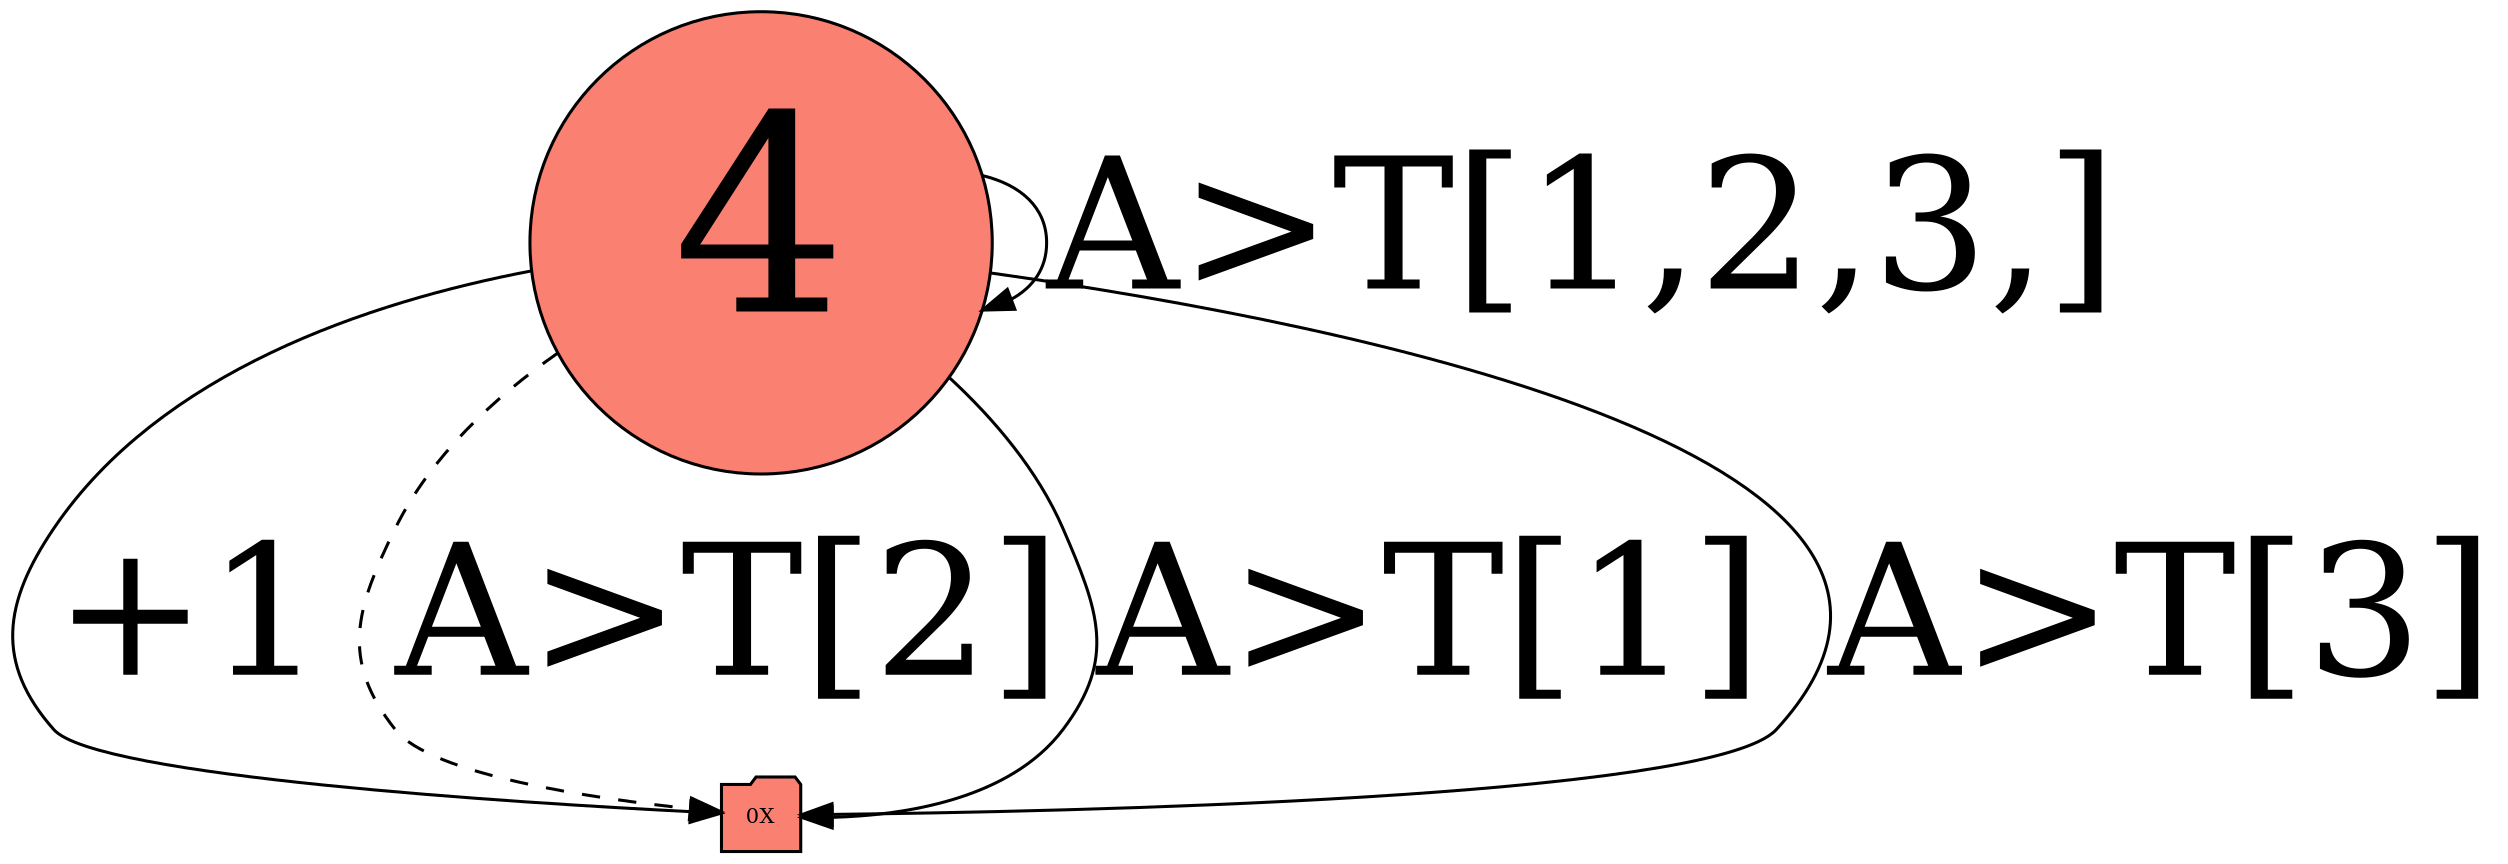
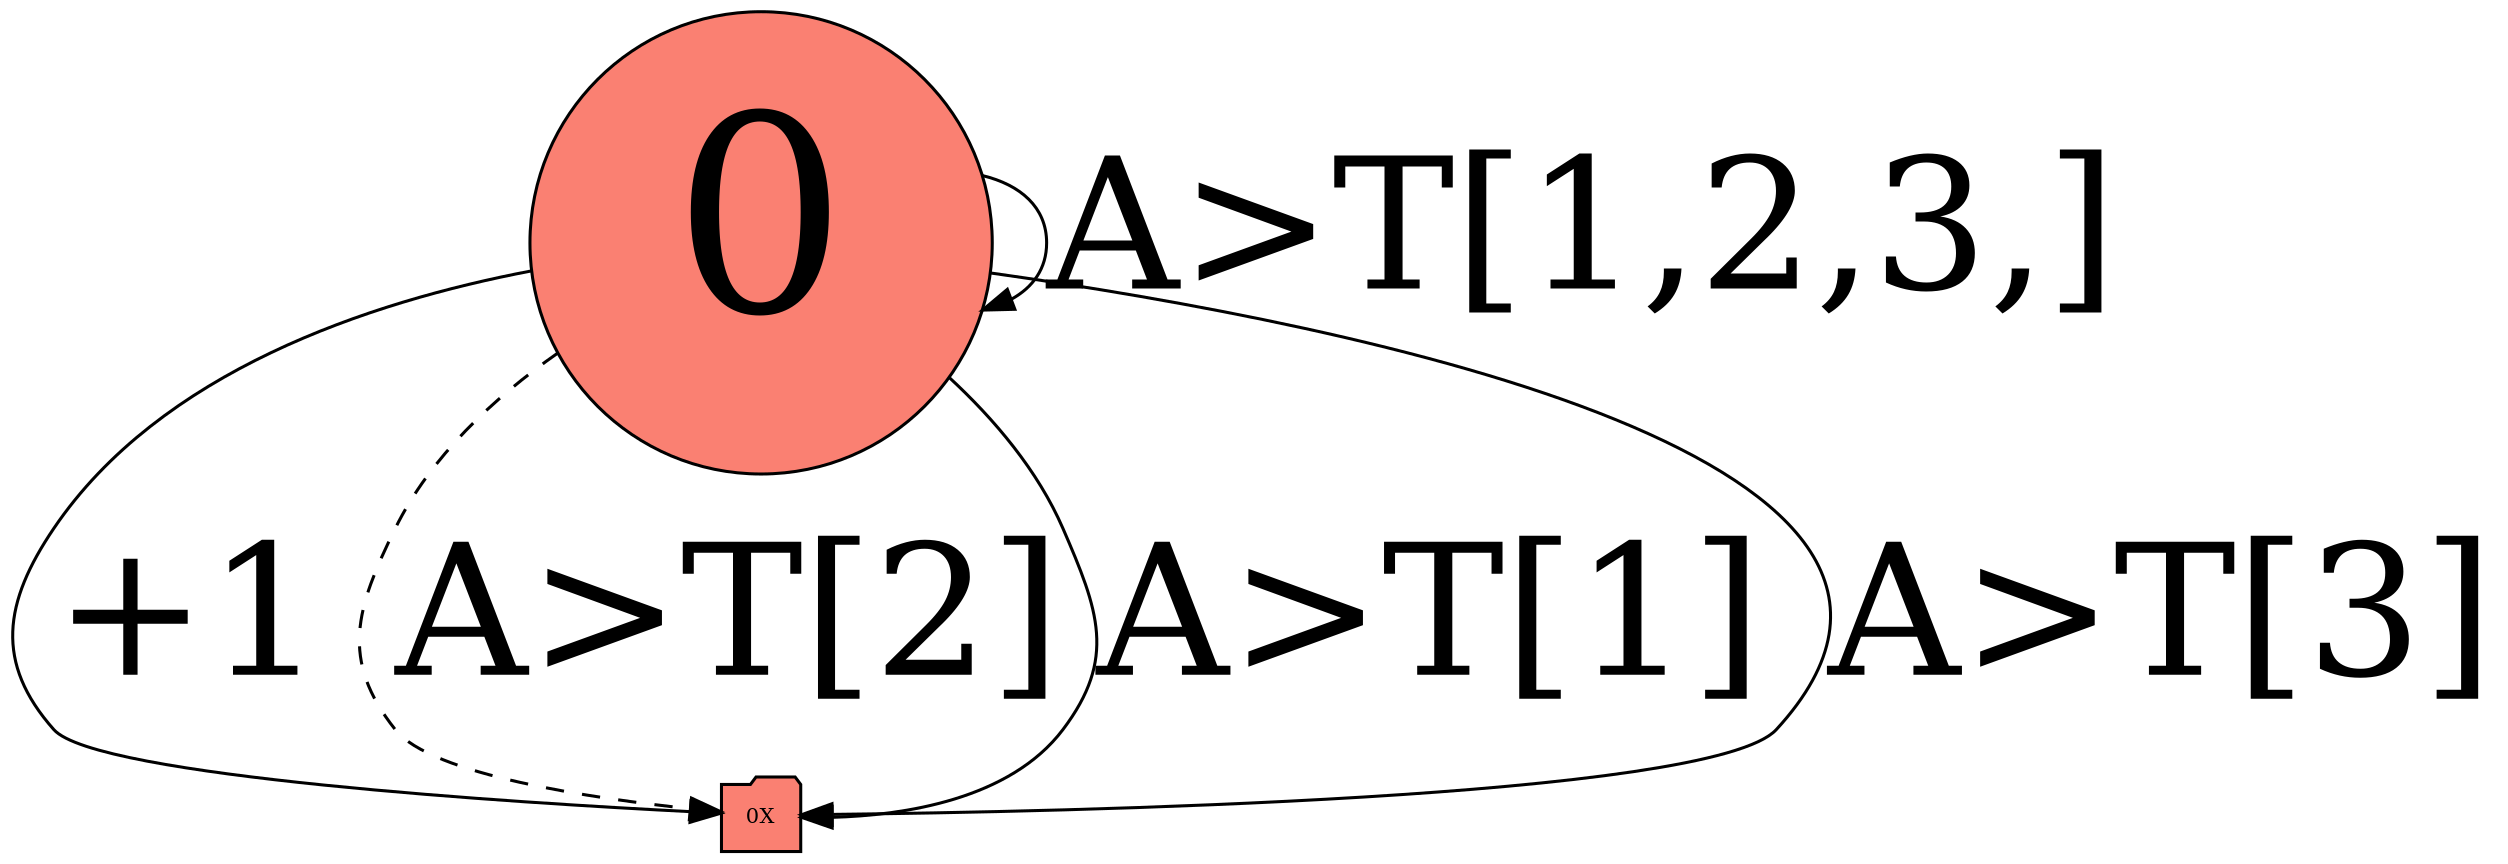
(761, 243) -> (761, 243)
